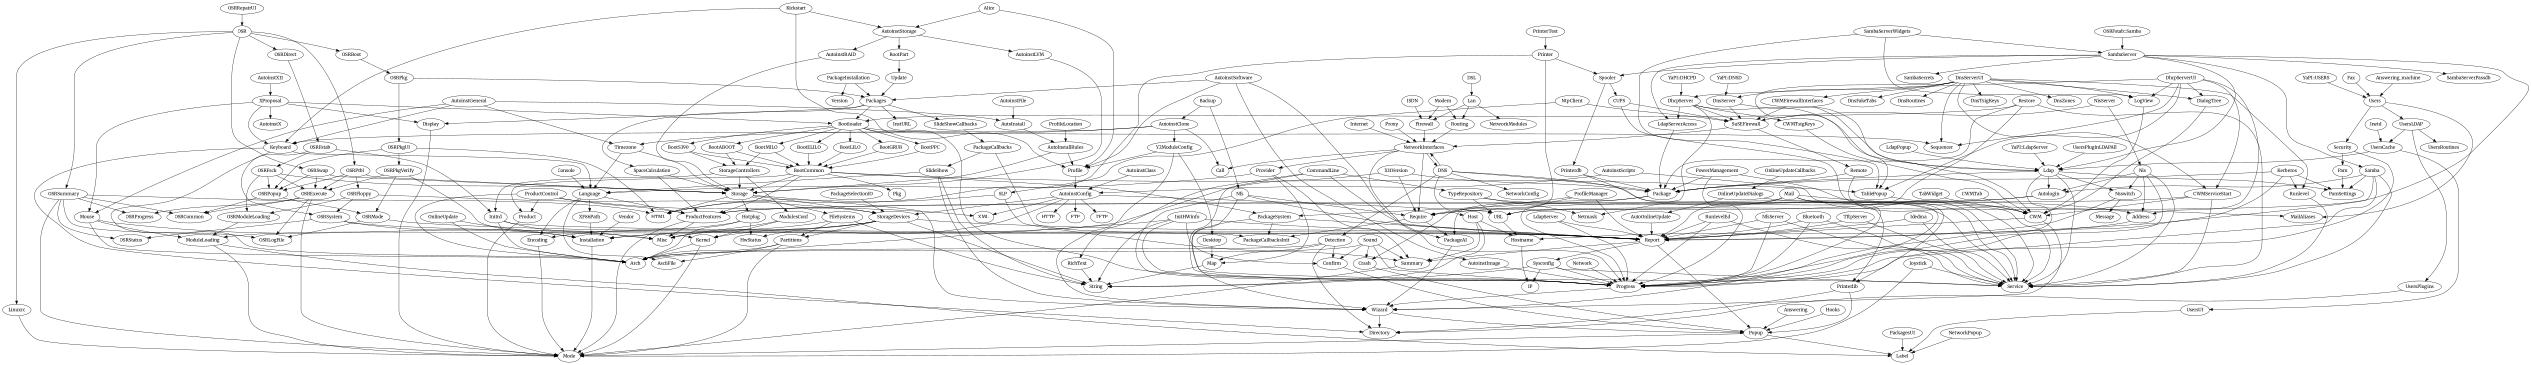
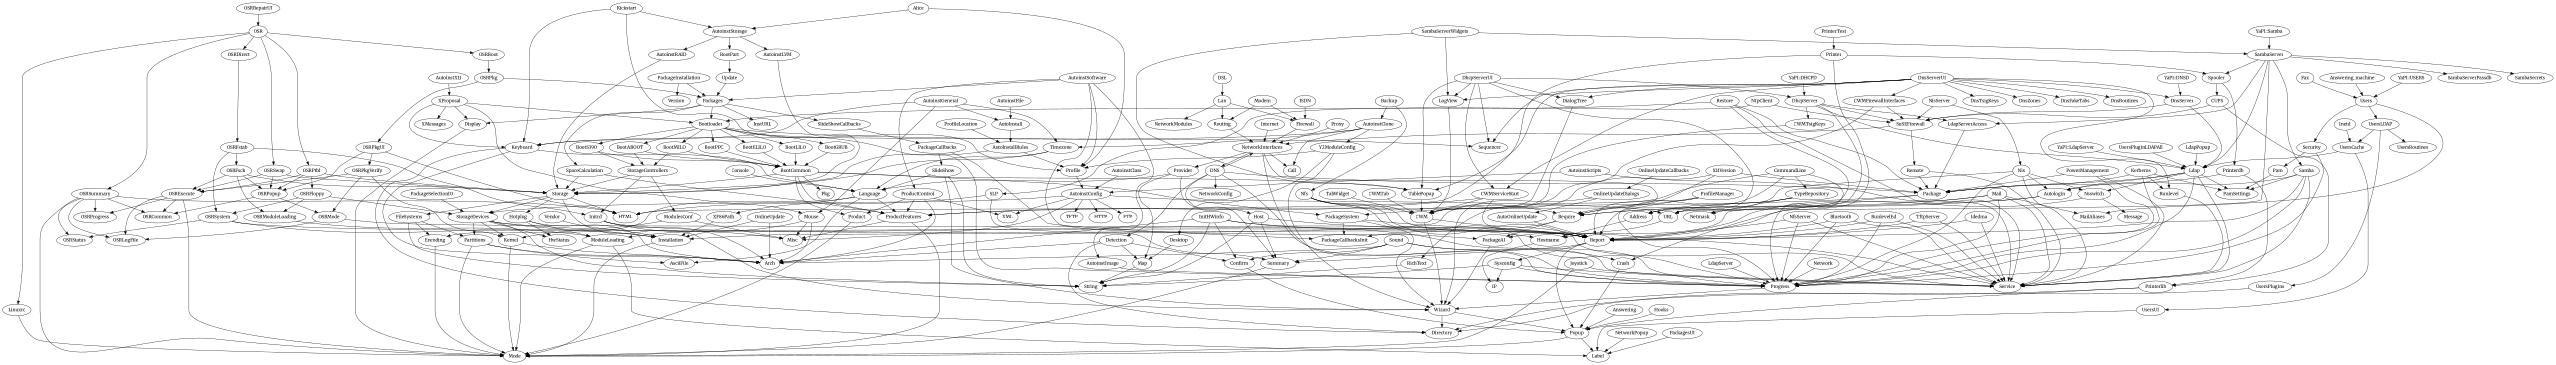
(2122, 32) -> (2269, 32)
none -> (925, 90)
(270, 124) -> (434, 124)
(1600, 228) -> none
